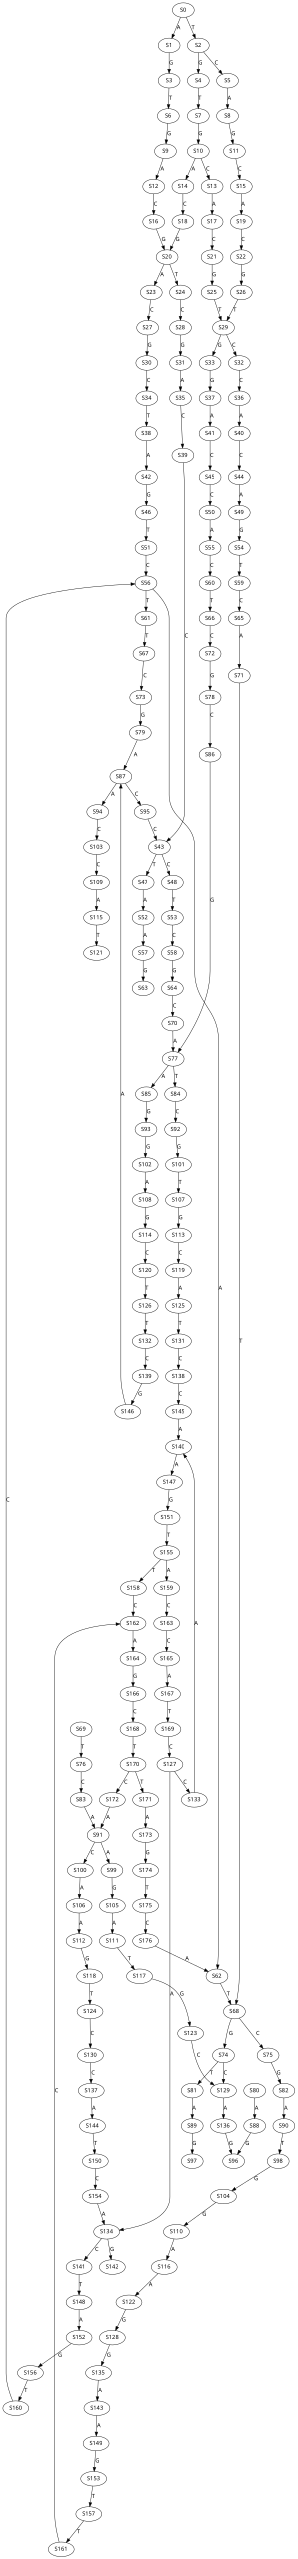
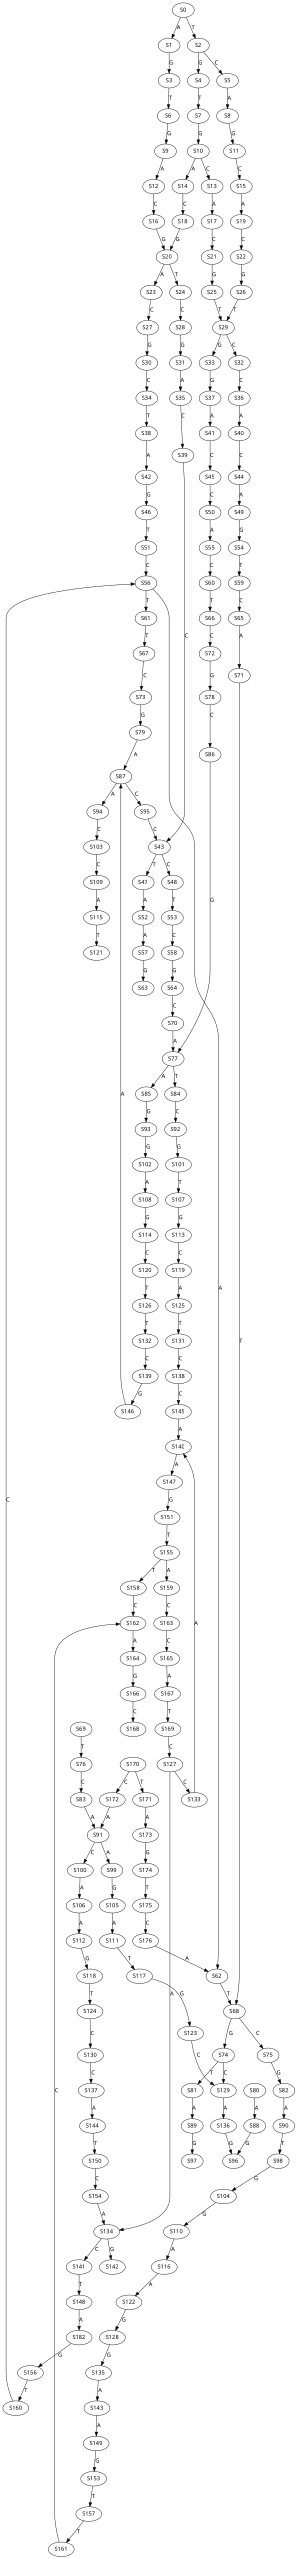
(133, 1745) -> none
(79, 2338) -> (79, 2338)
